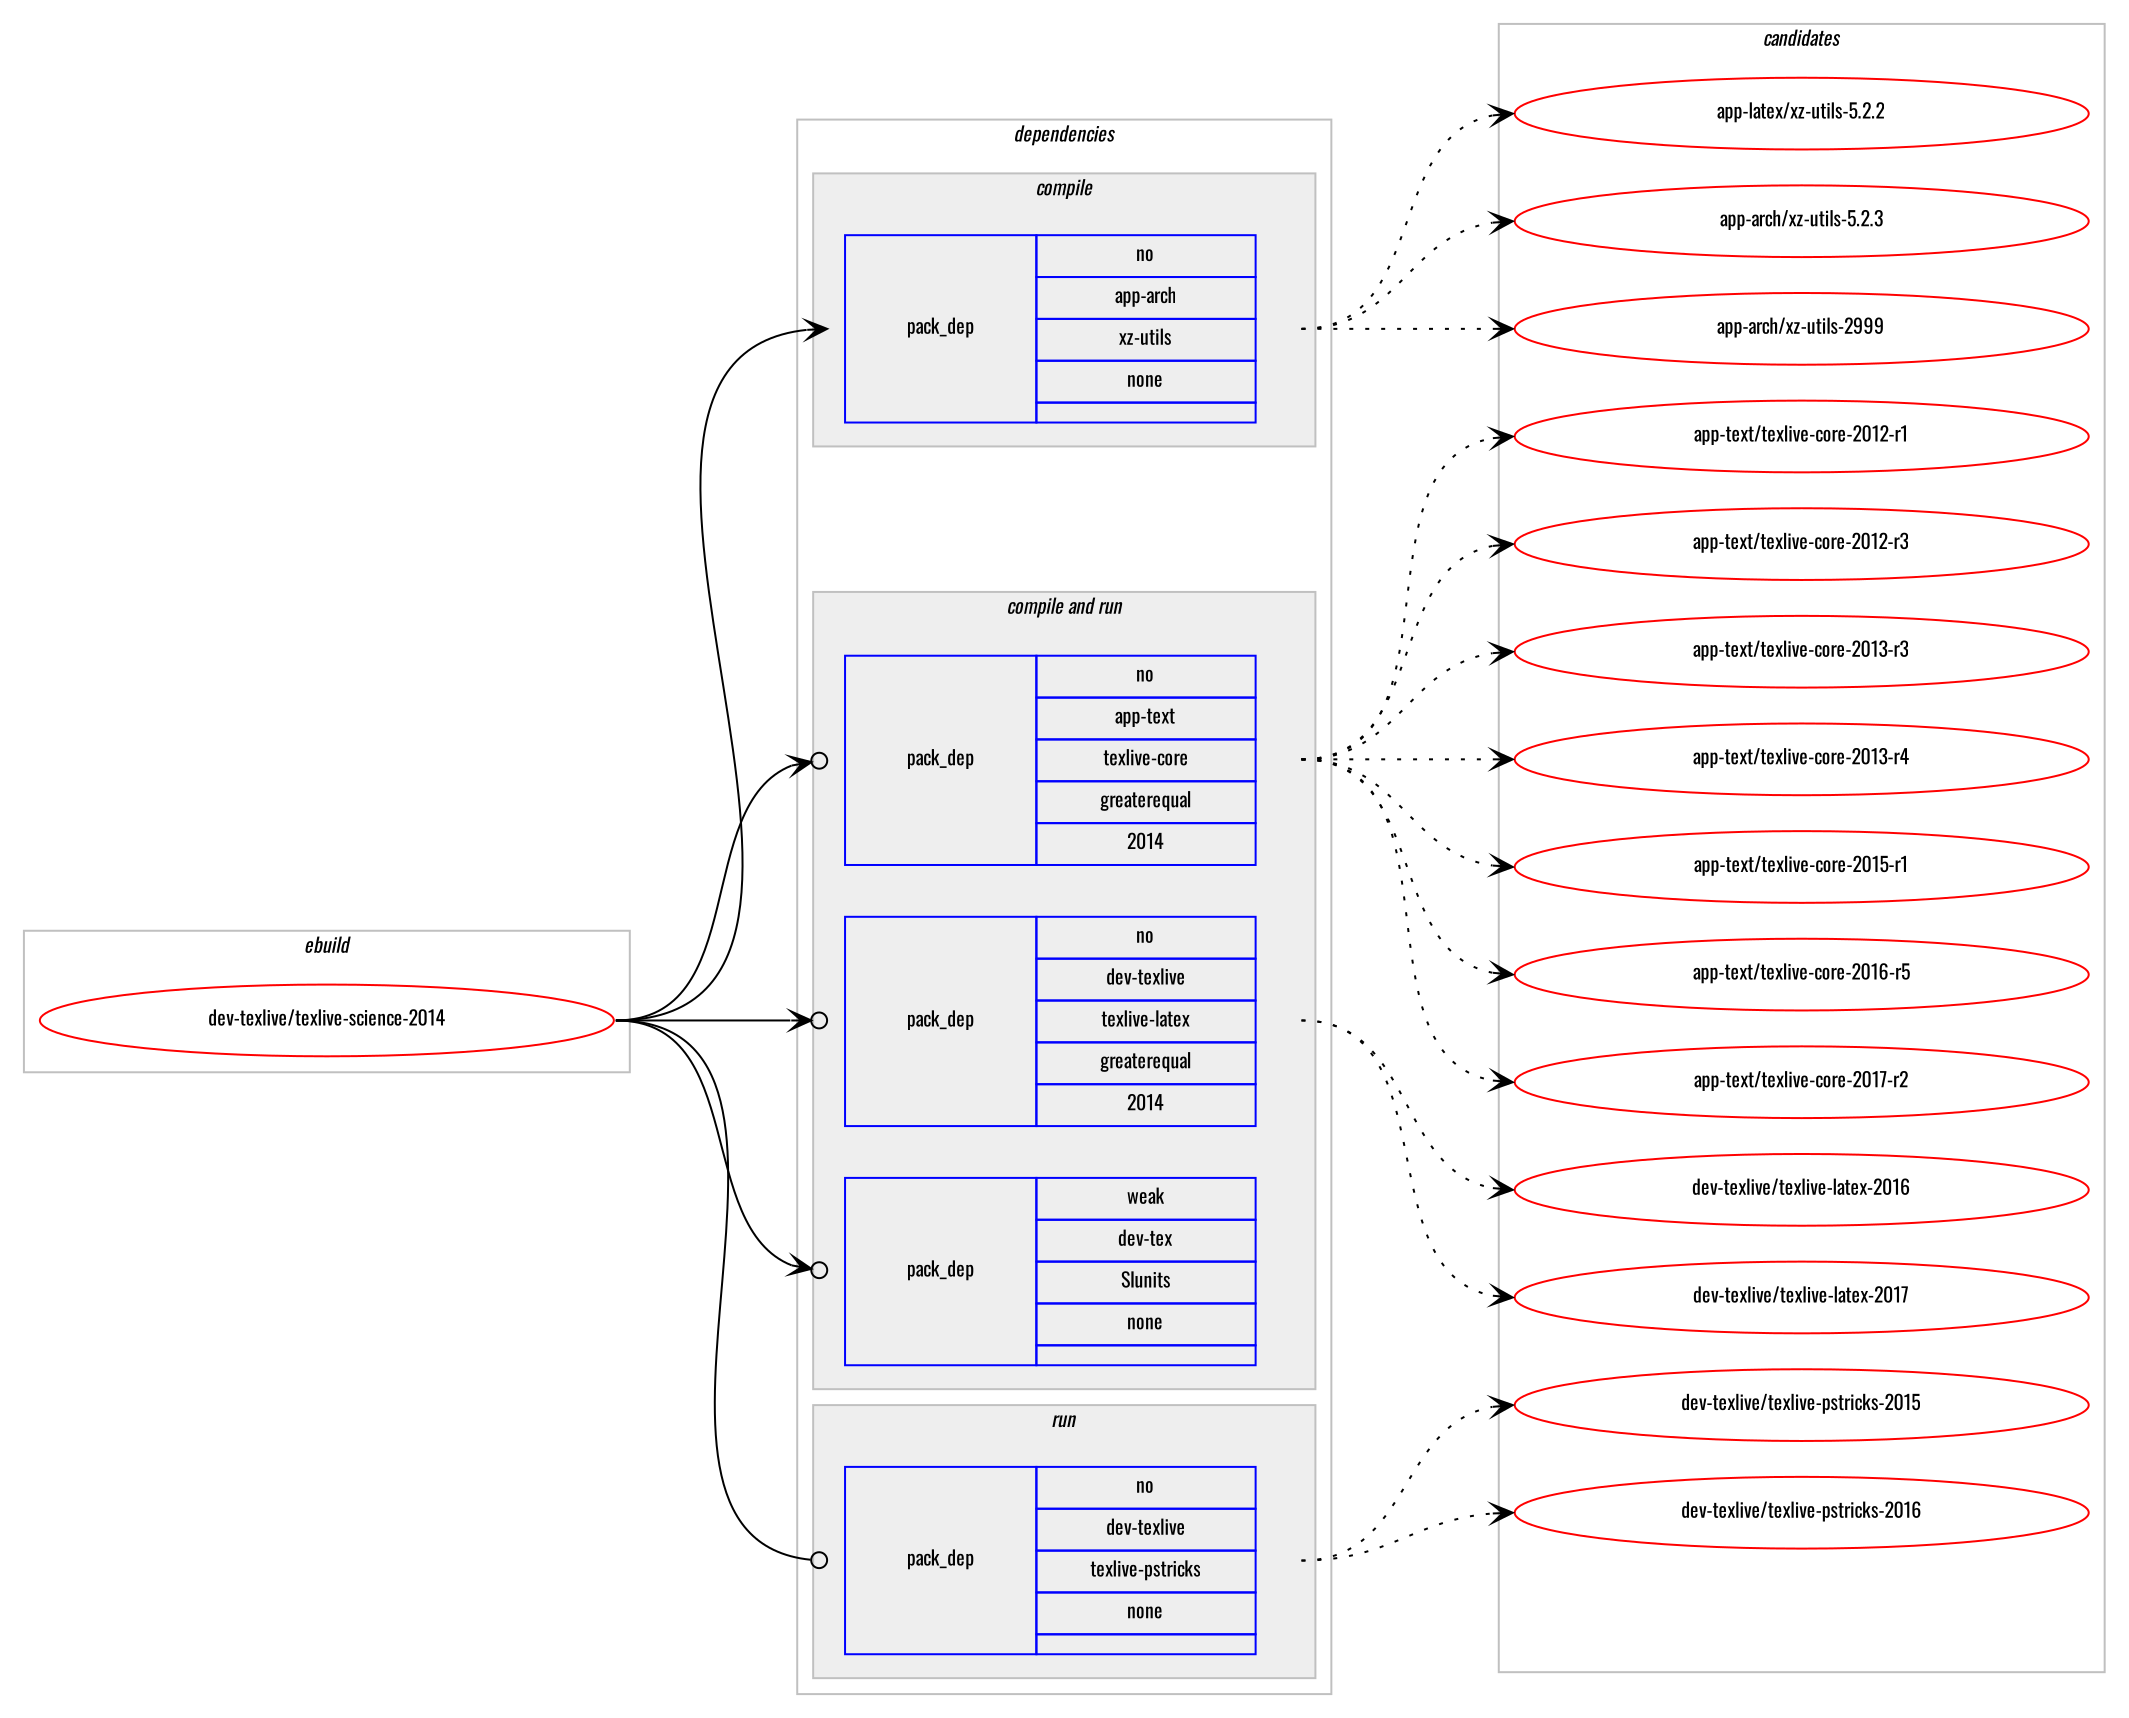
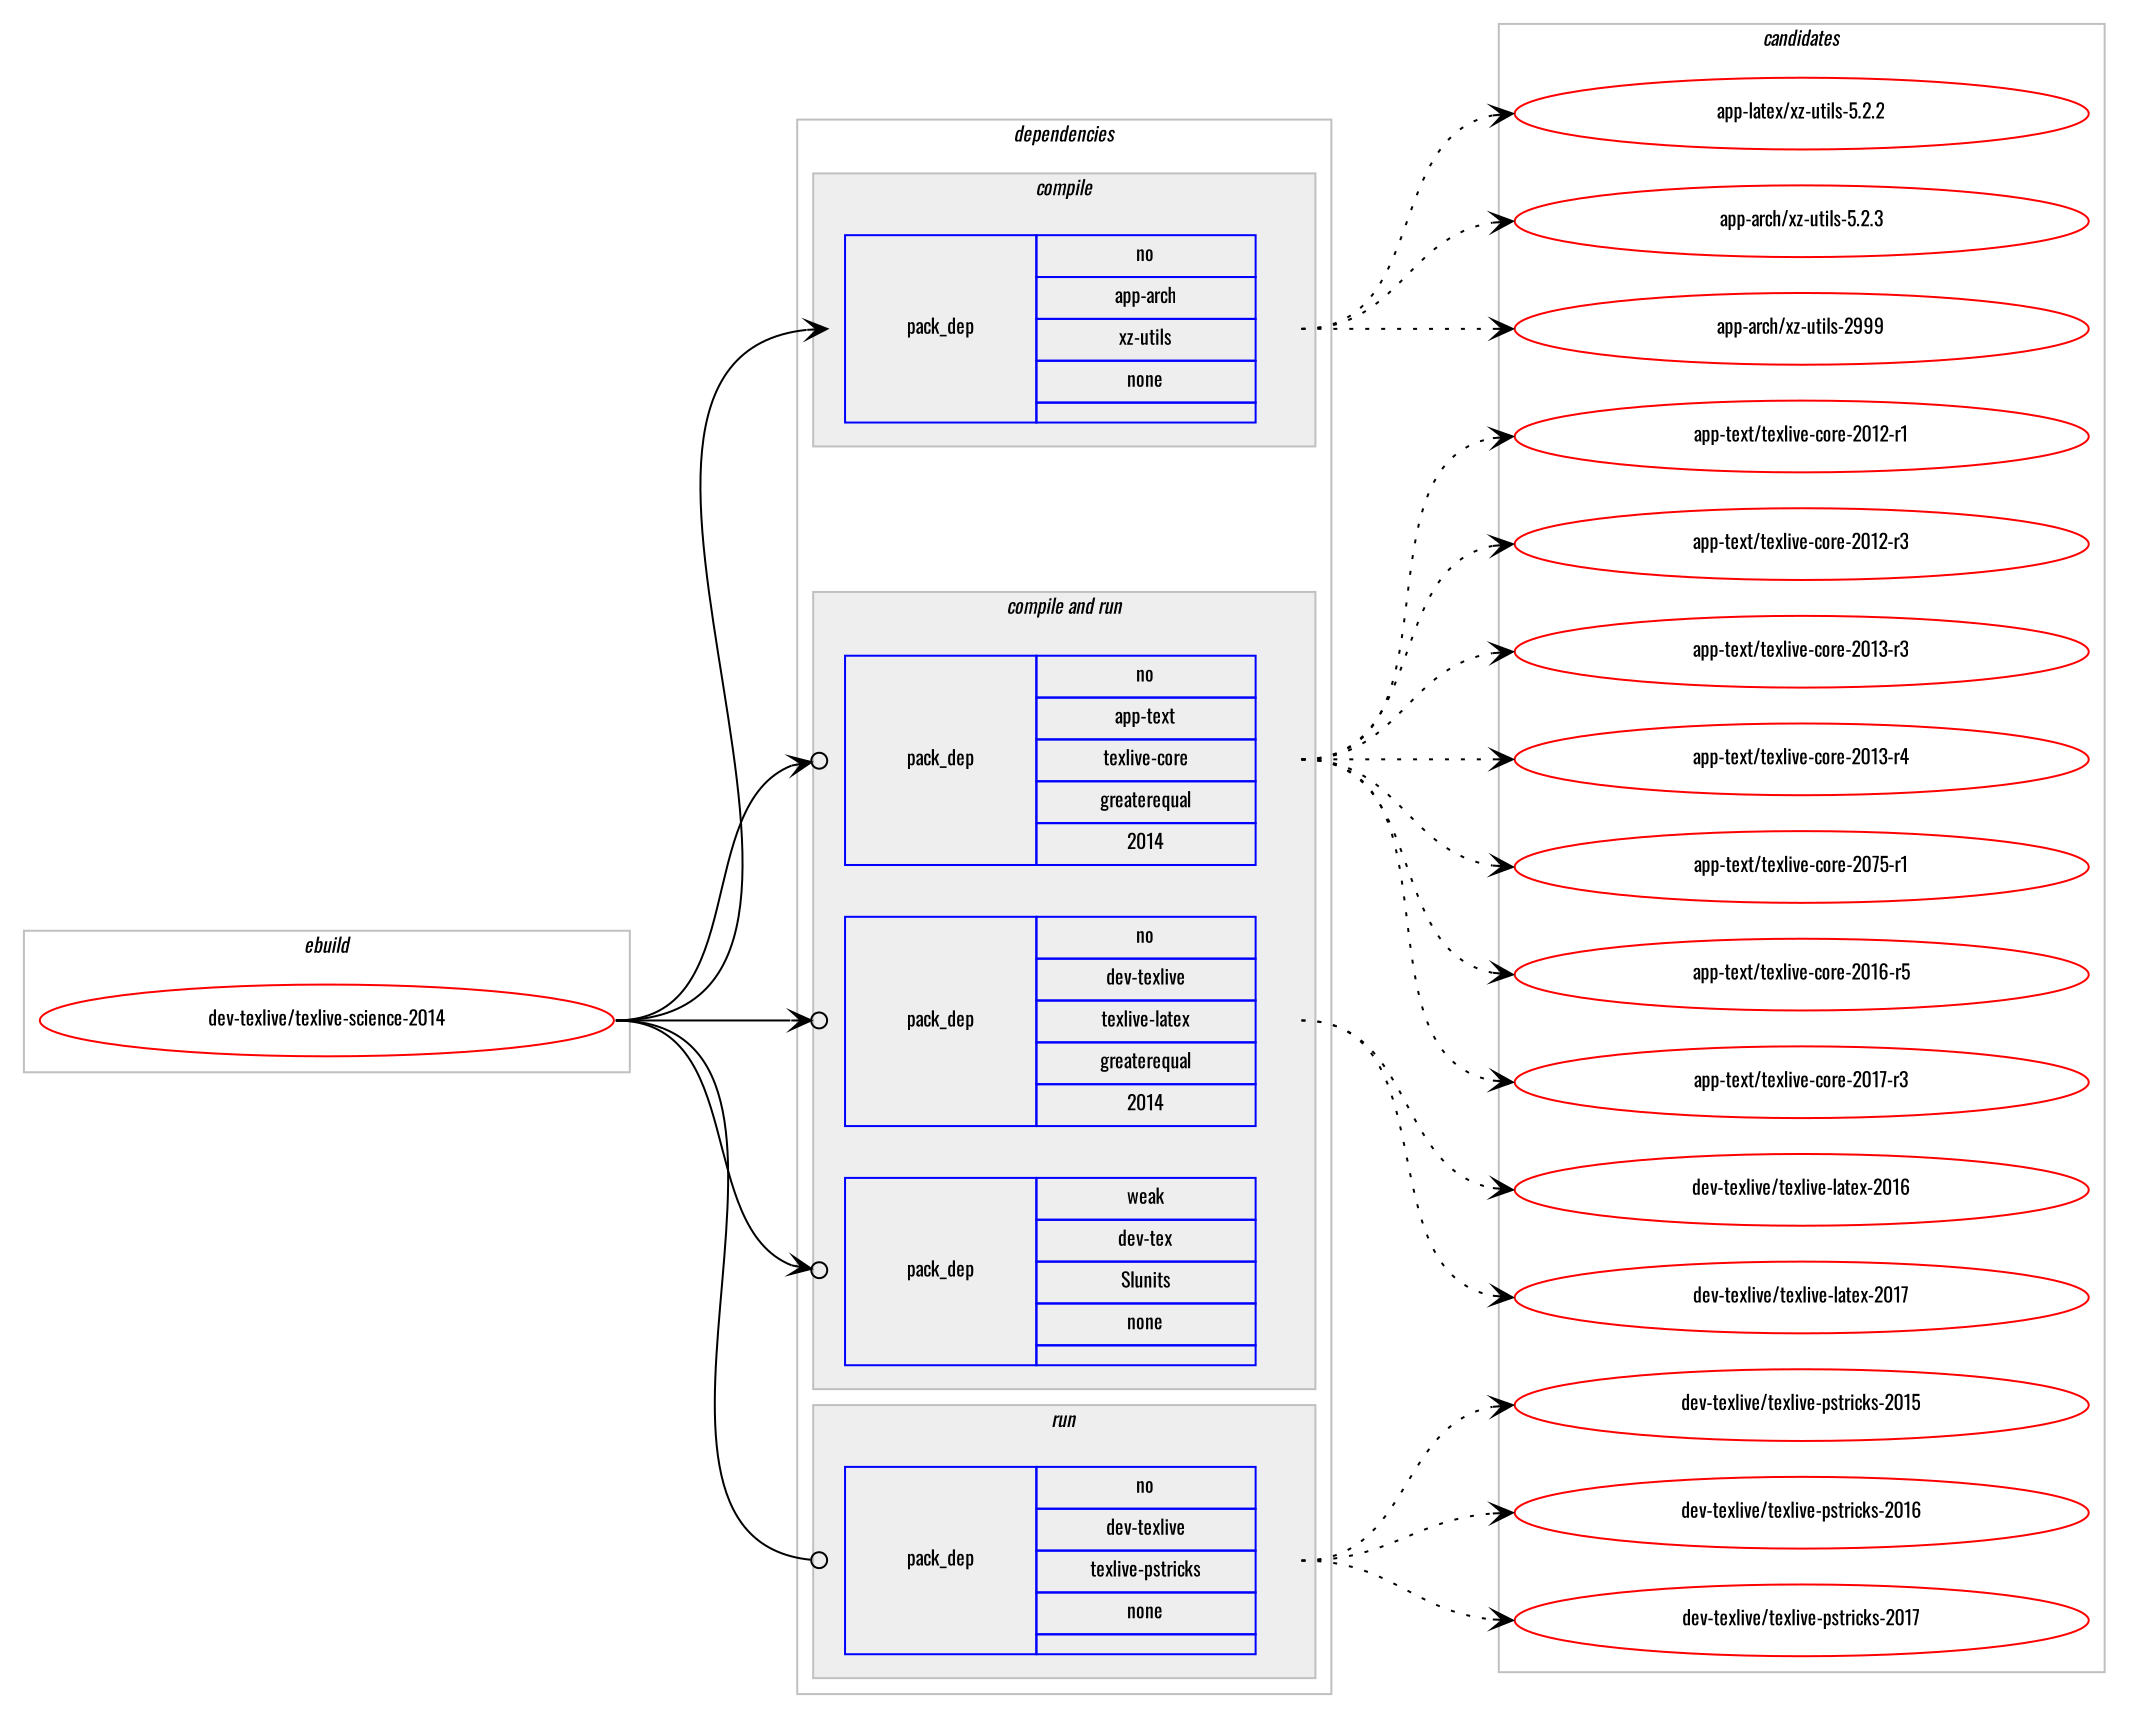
(1802, 867) -> (1802, 867)
(1802, 1082) -> (1802, 1082)
none -> (1802, 1620)
